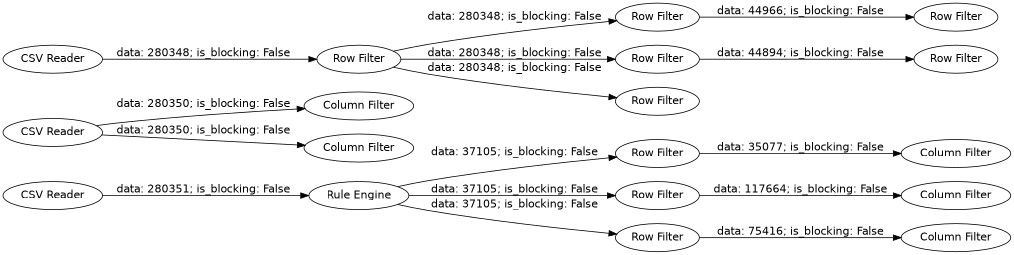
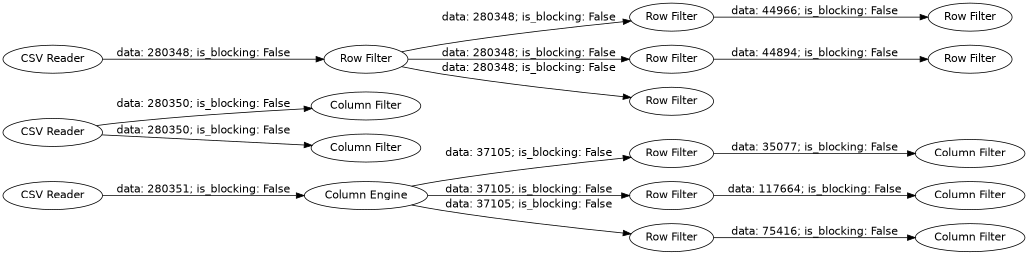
(359, 196) -> (366, 196)
